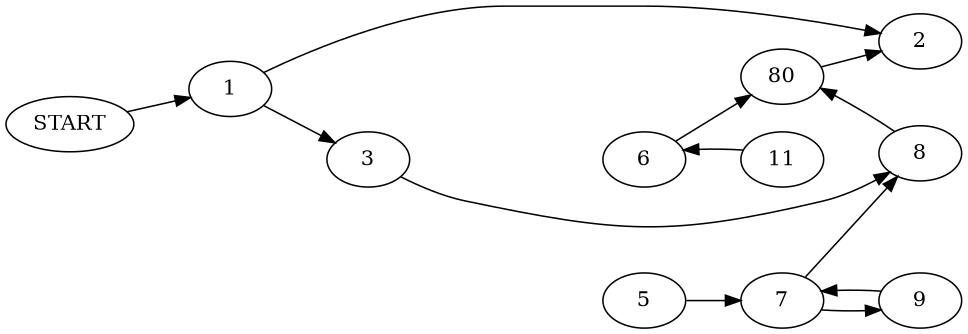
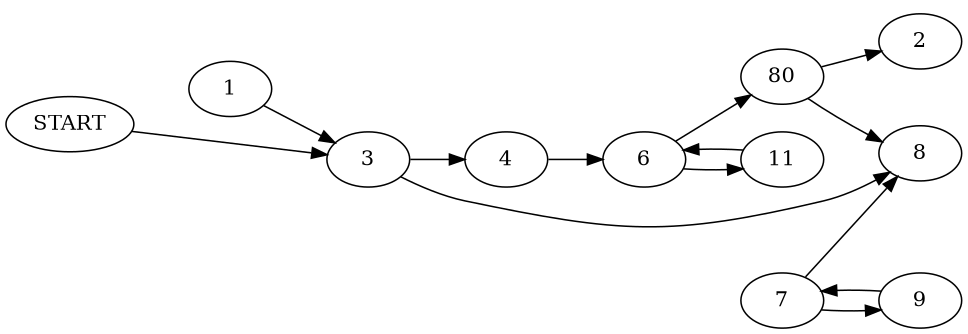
(560, 6) -> none
(151, 106) -> (222, 142)
(865, 113) -> (838, 117)
none -> (506, 159)
none -> (705, 170)
(644, 301) -> none
